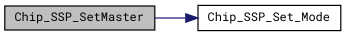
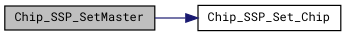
(269, 18) -> (269, 18)
